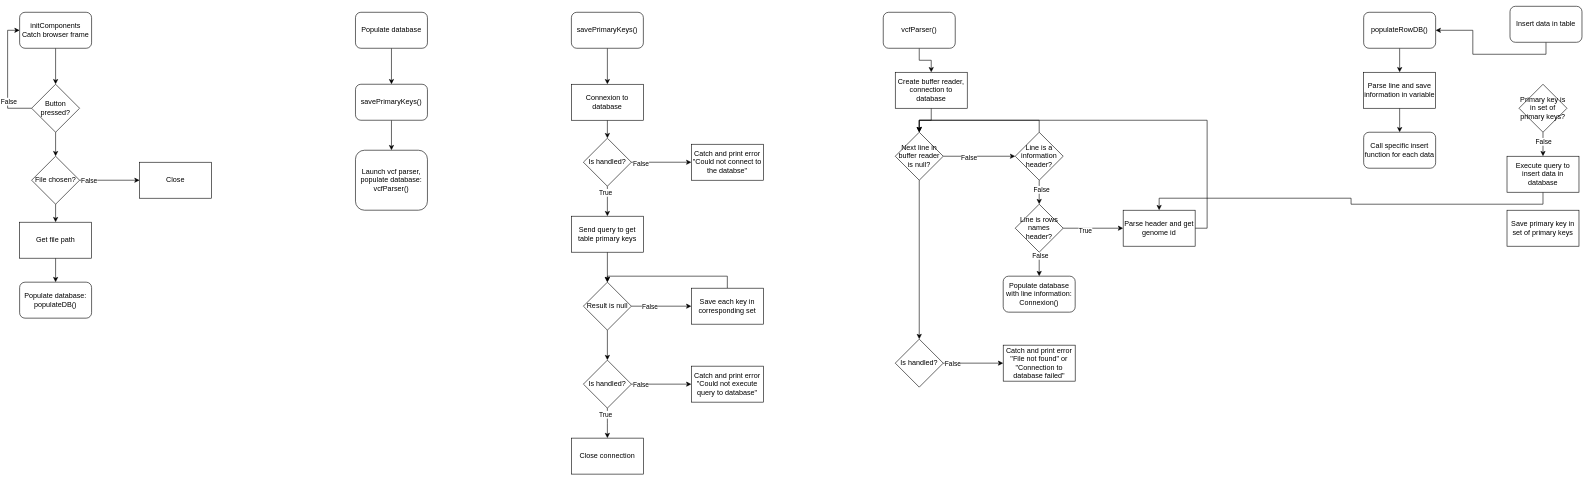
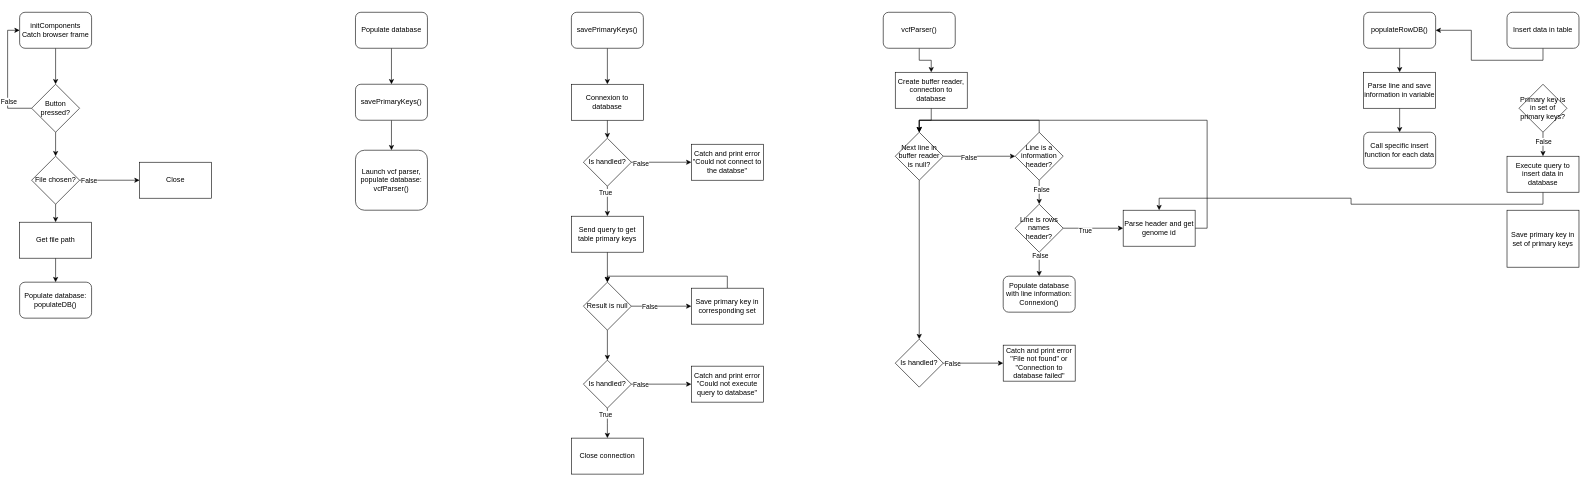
(1547, 24) -> (1544, 30)
(1544, 228) -> (1544, 239)
(728, 306) -> (728, 306)
